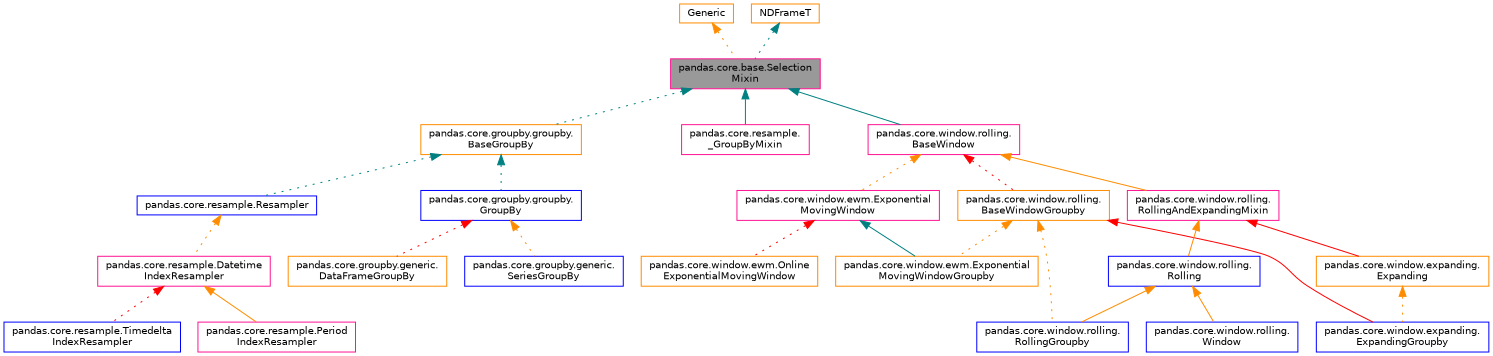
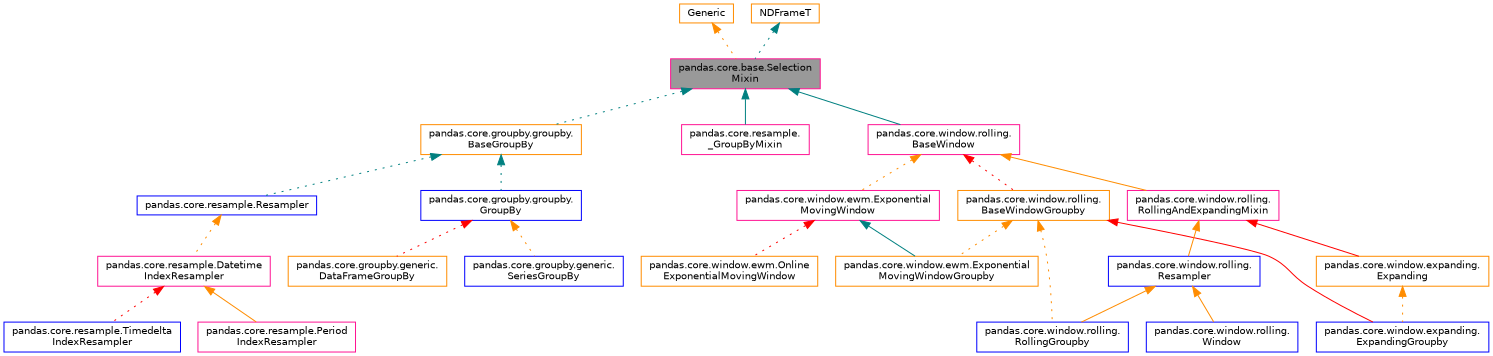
(1184, 271) -> (1184, 271)
